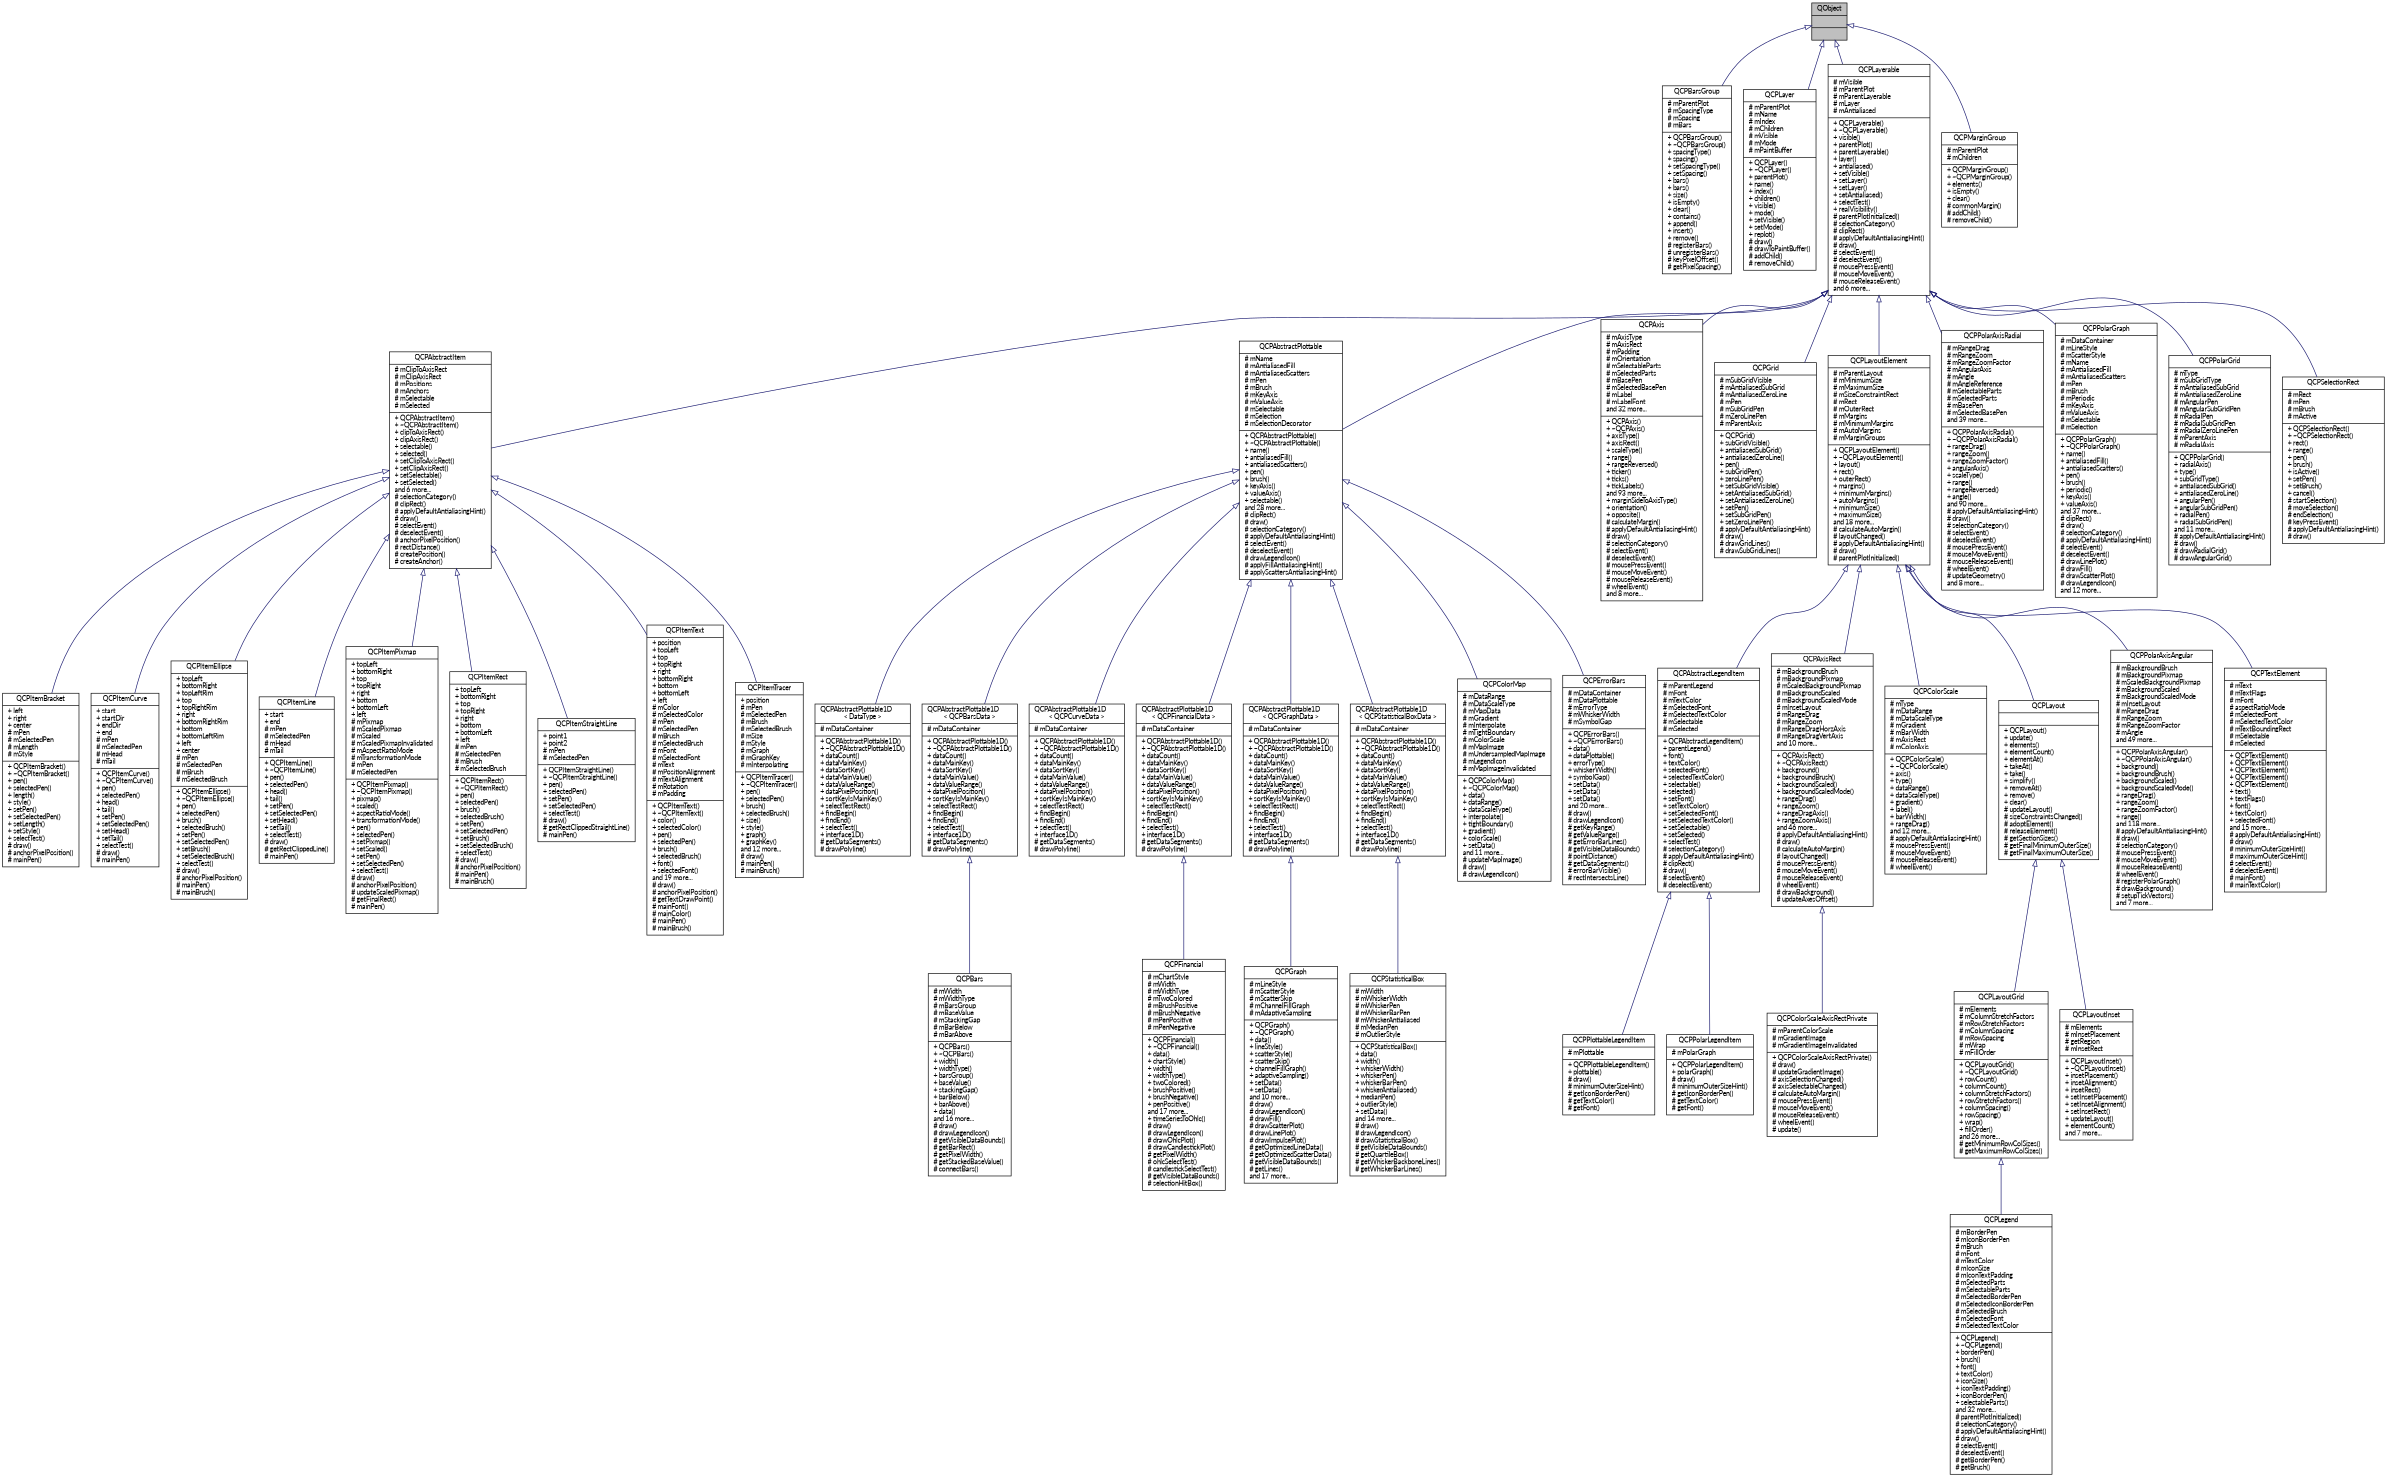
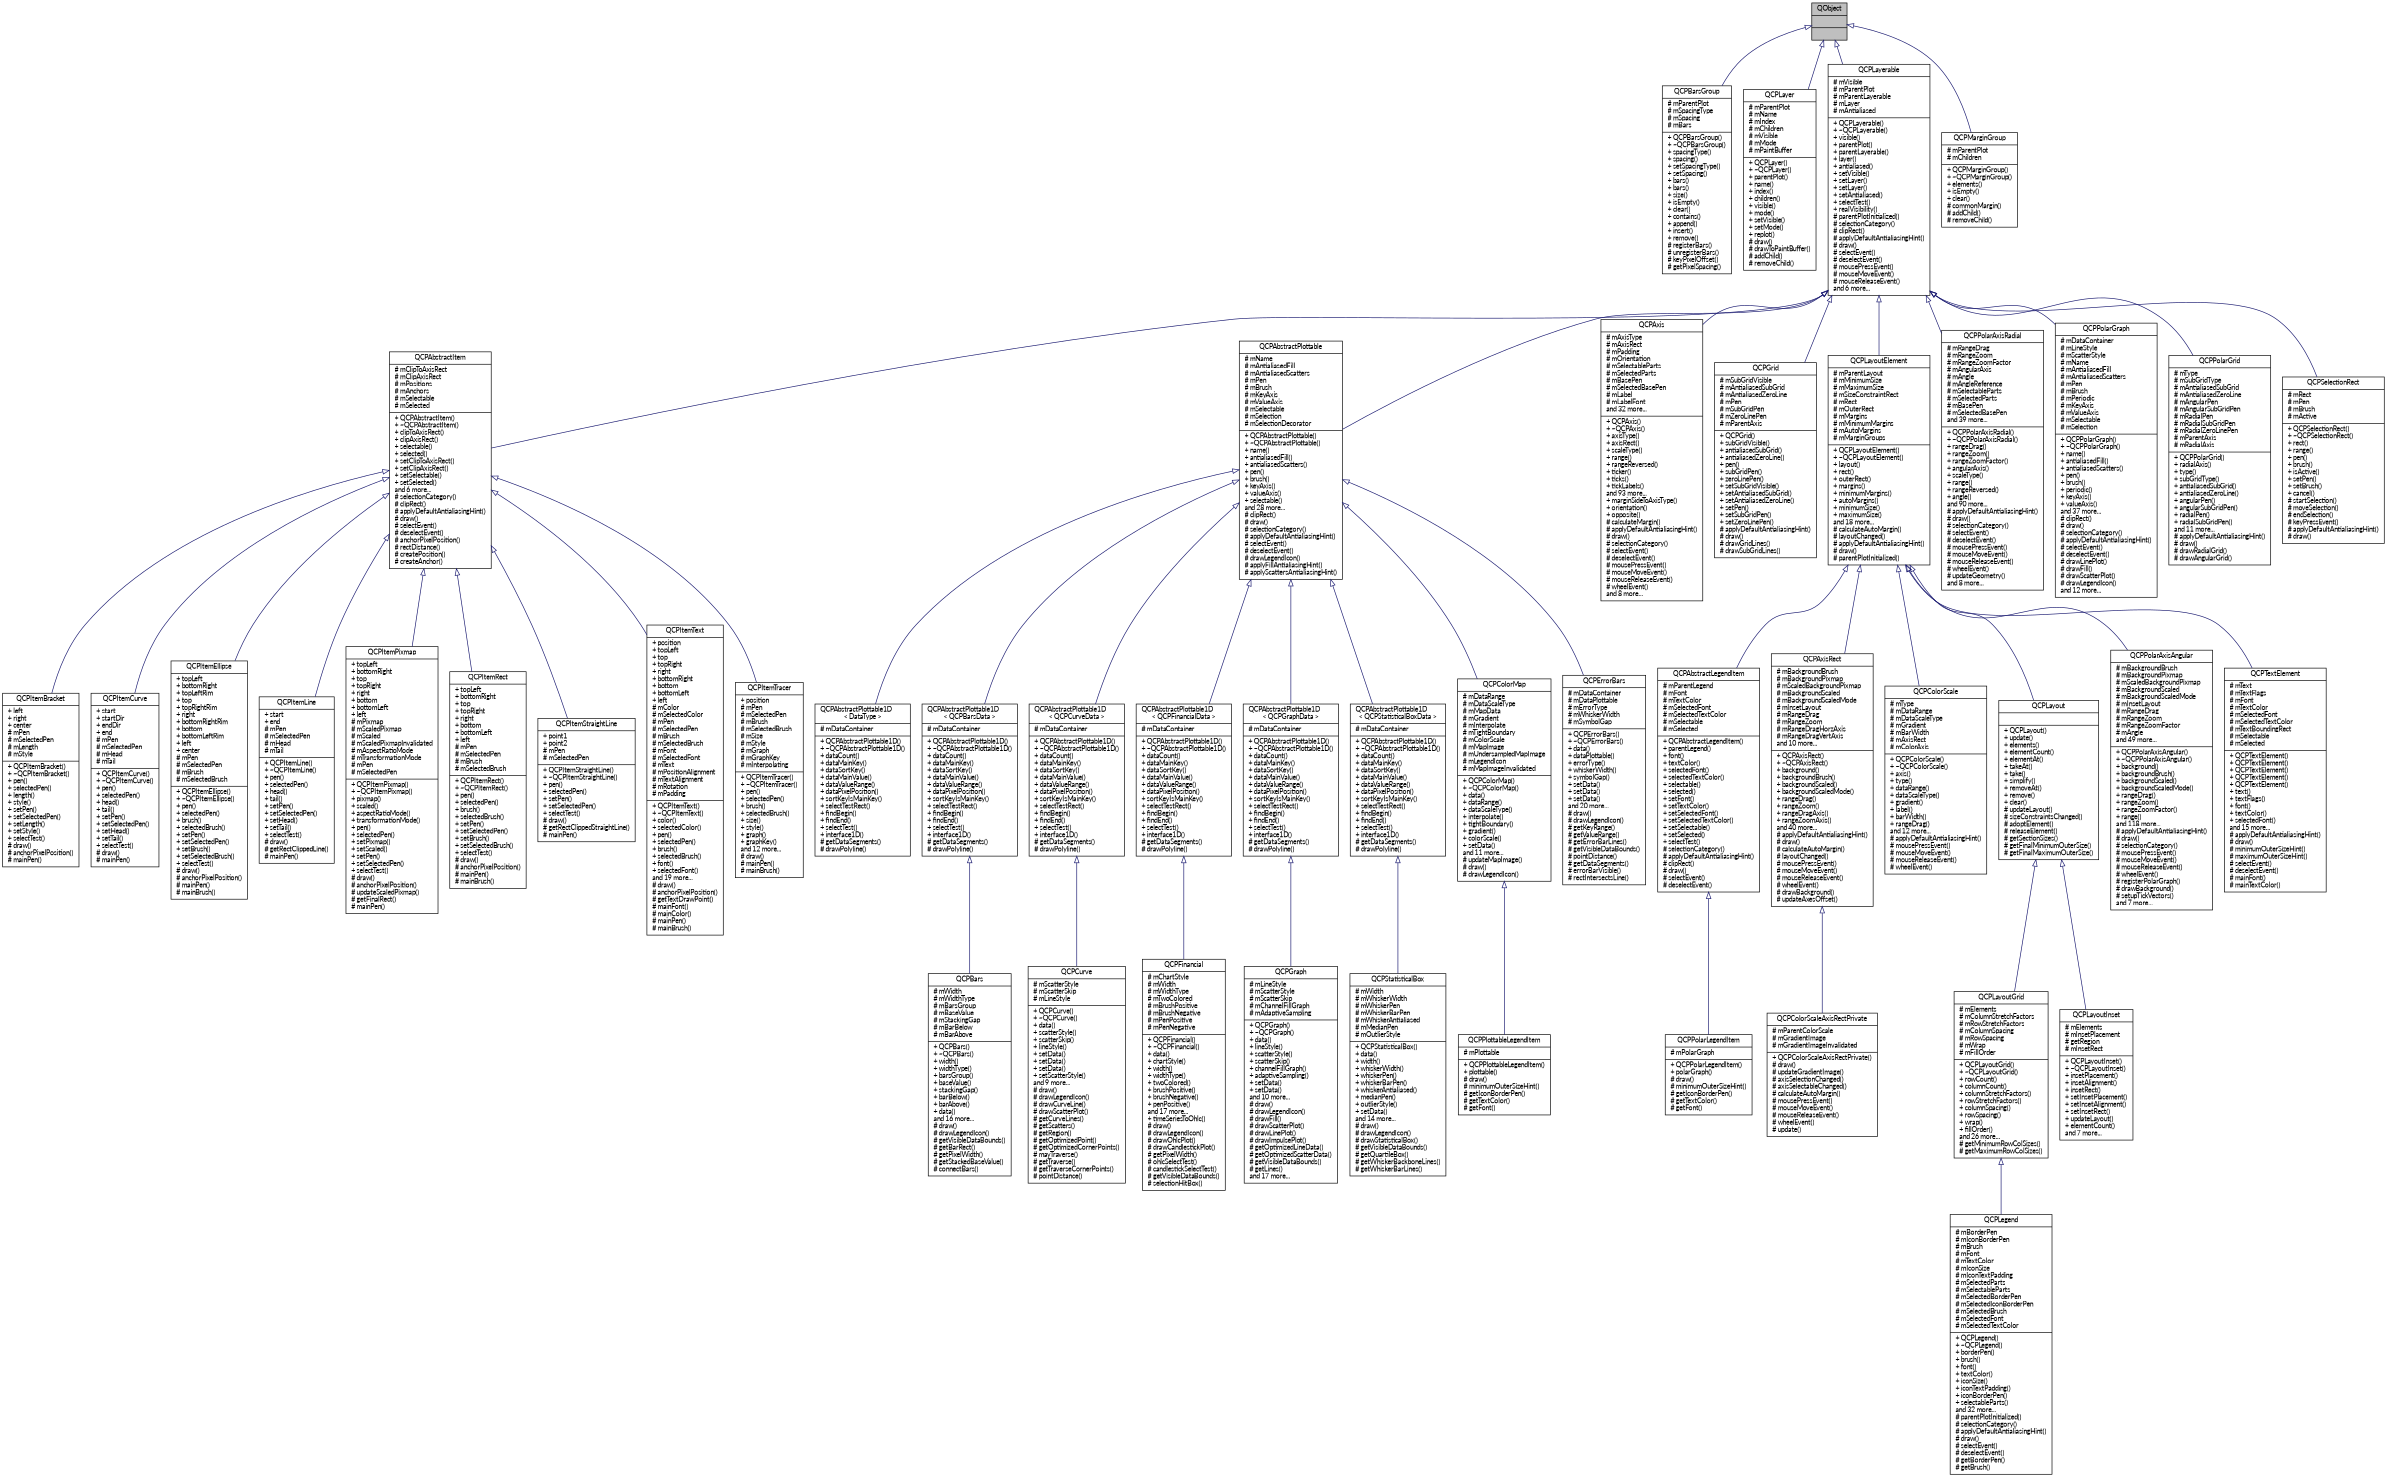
(2257, 708) -> (2249, 708)
(1797, 828) -> (1797, 828)
(1645, 966) -> (1504, 961)
none -> (1077, 1075)
